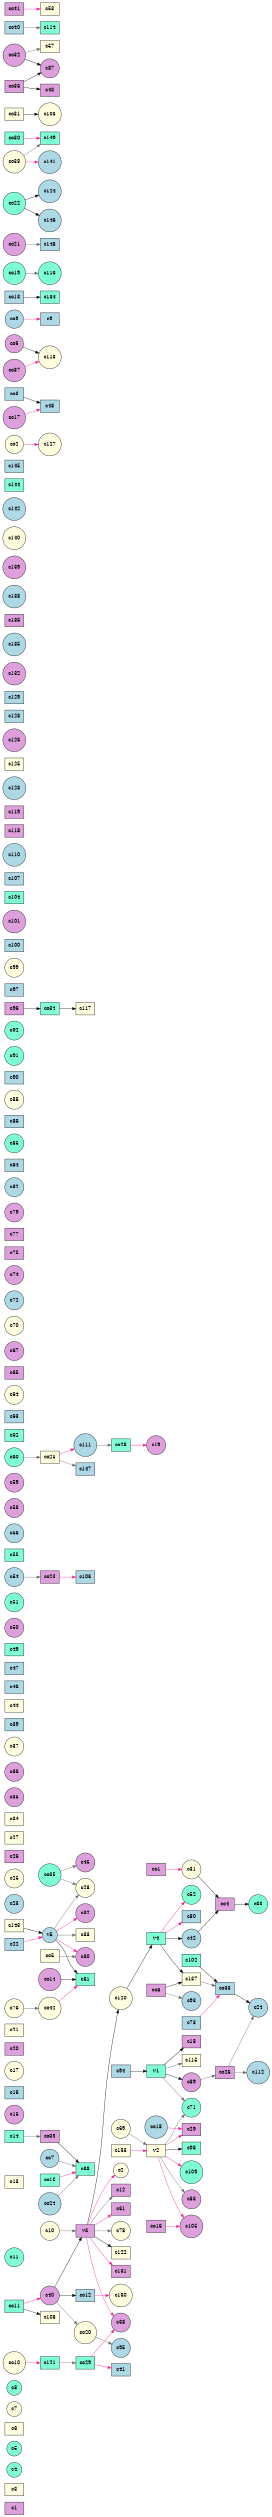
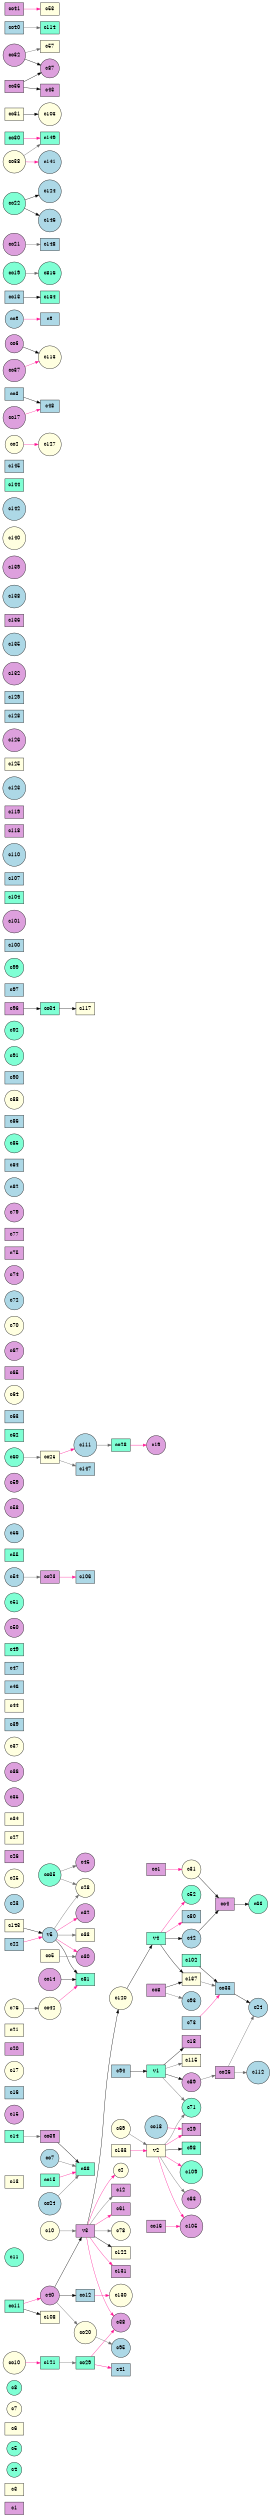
(50, 273) -> (50, 273)
(14, 968) -> (14, 968)
